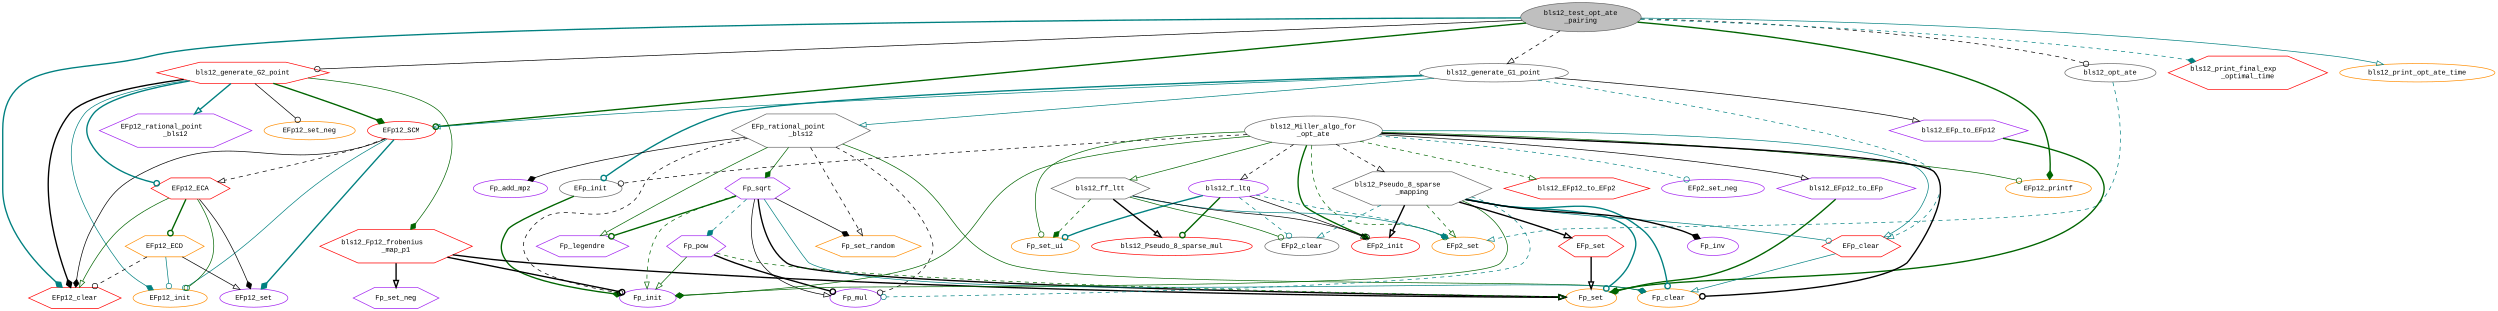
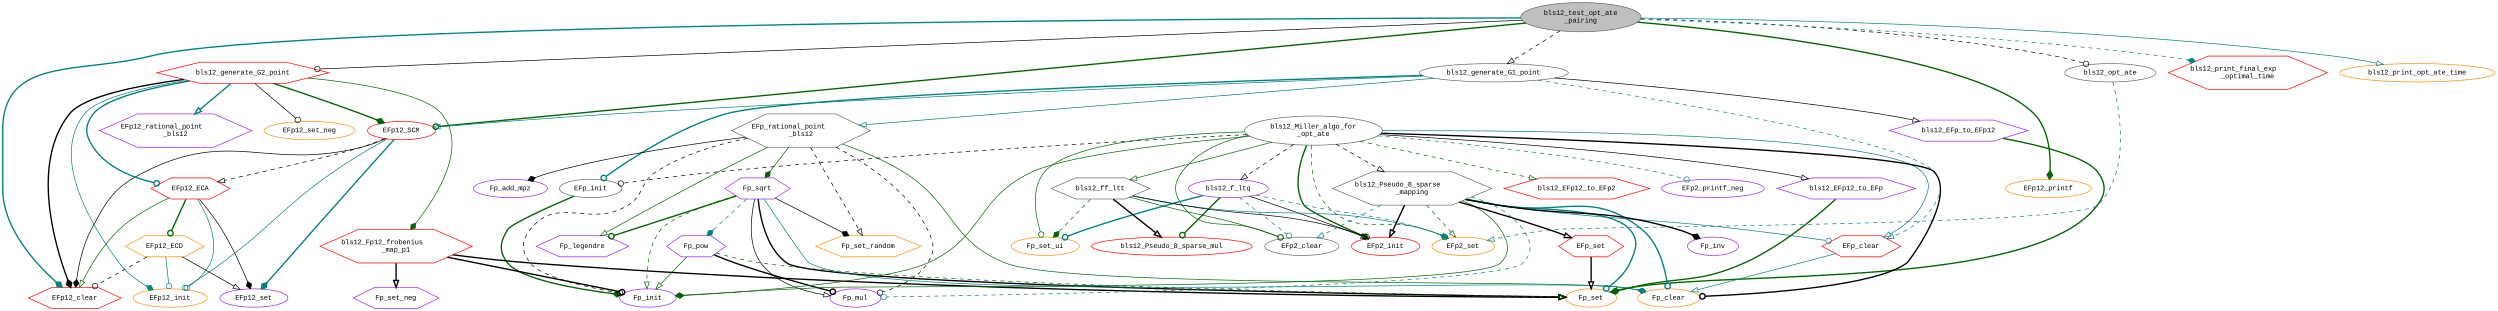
(1700, 146) -> (1177, 196)
(1713, 188) -> (1713, 188)
(214, 245) -> (214, 245)
